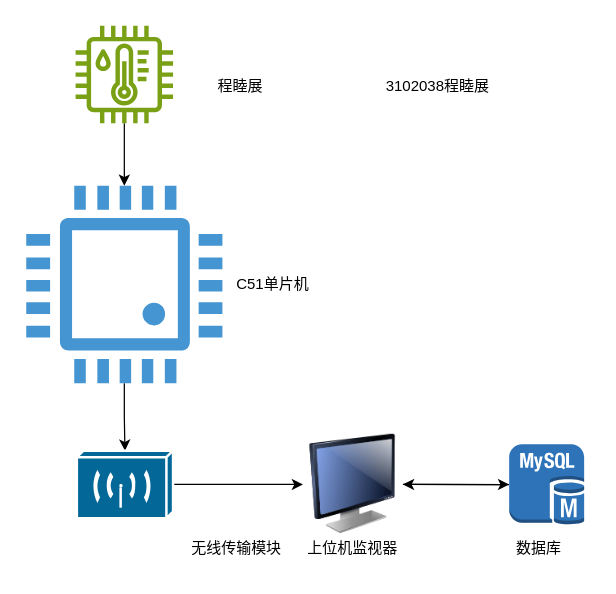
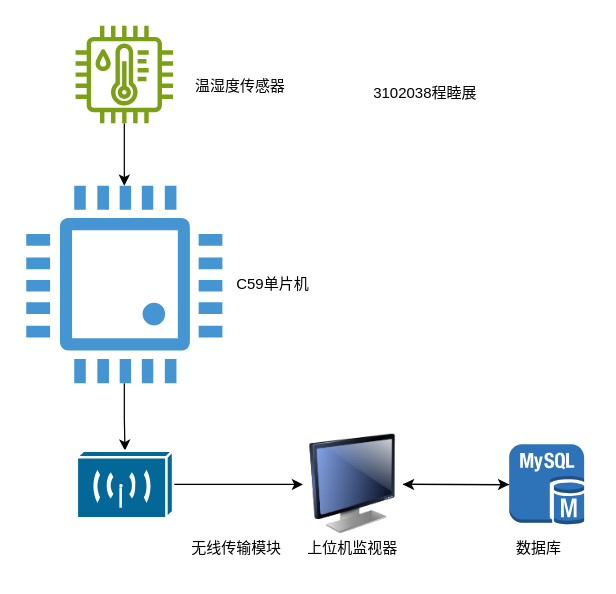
(241, 87) -> (241, 87)
(438, 87) -> (426, 93)
(273, 284) -> (273, 284)
